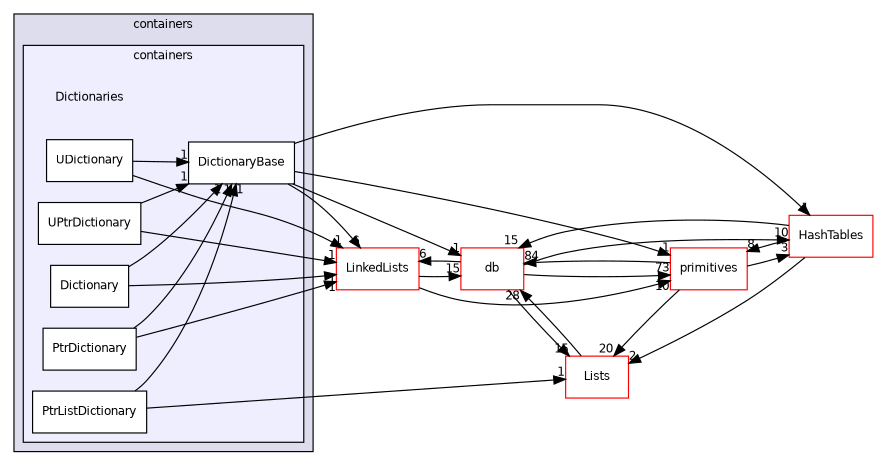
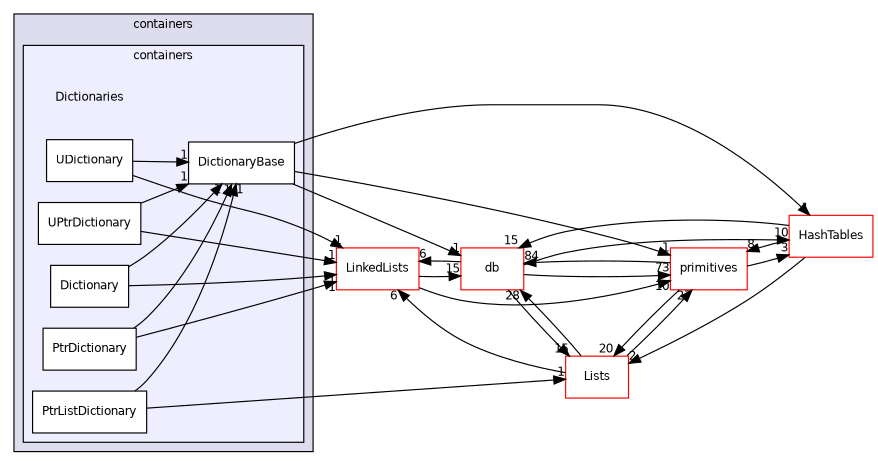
(323, 208) -> (480, 349)
none -> (656, 328)
